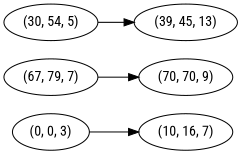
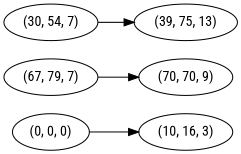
(51, 22) -> (51, 22)
(186, 22) -> (186, 22)
(51, 132) -> (51, 132)
(186, 132) -> (186, 132)
